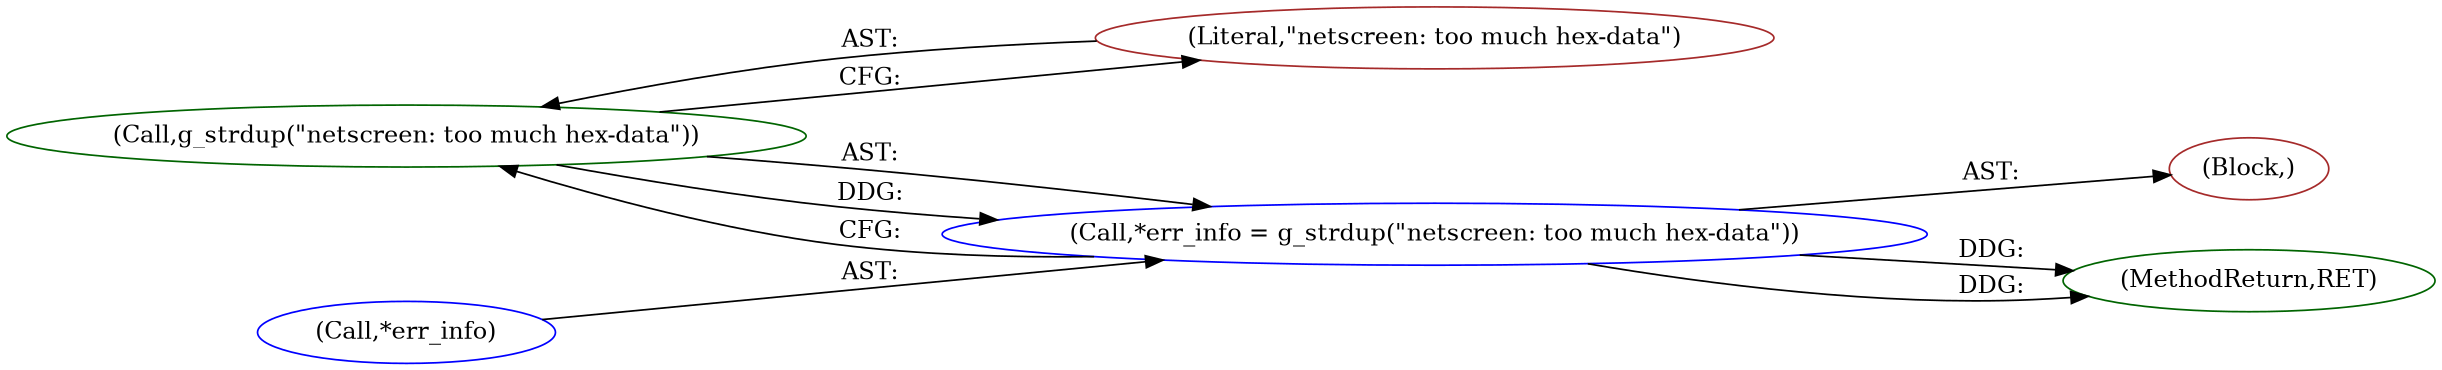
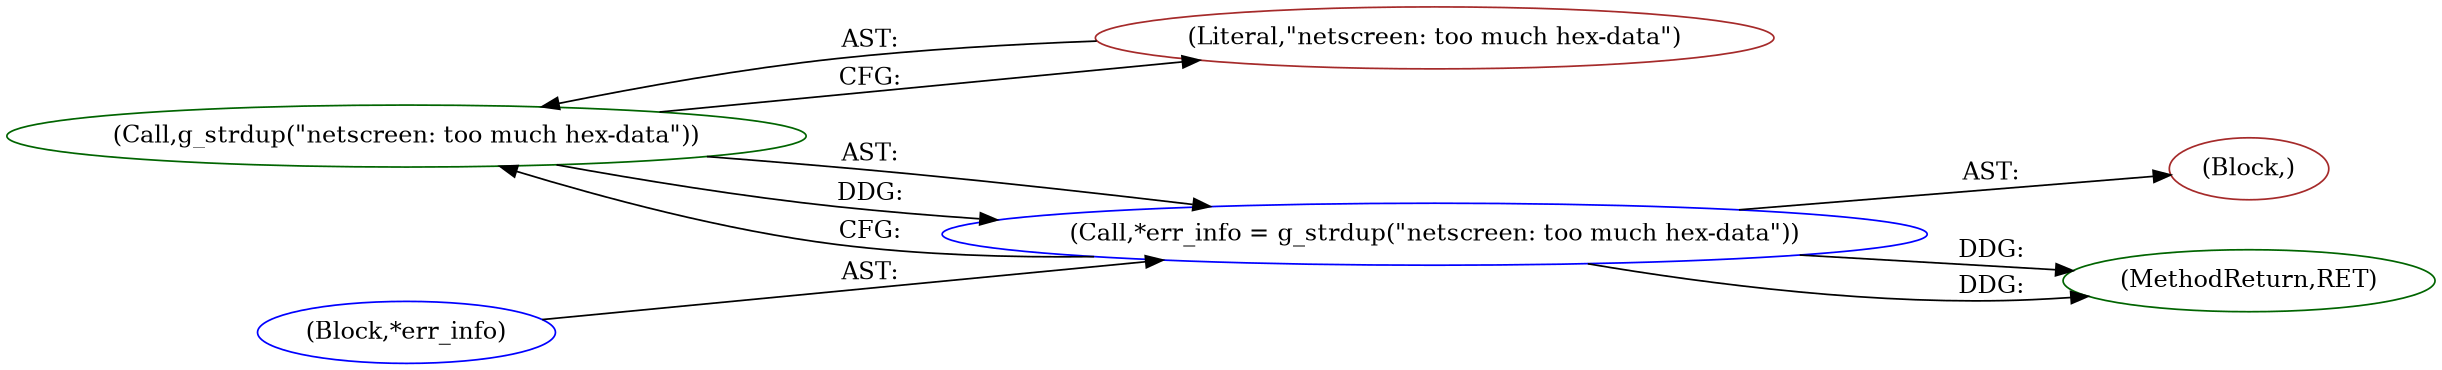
(406, 332) -> (406, 332)
